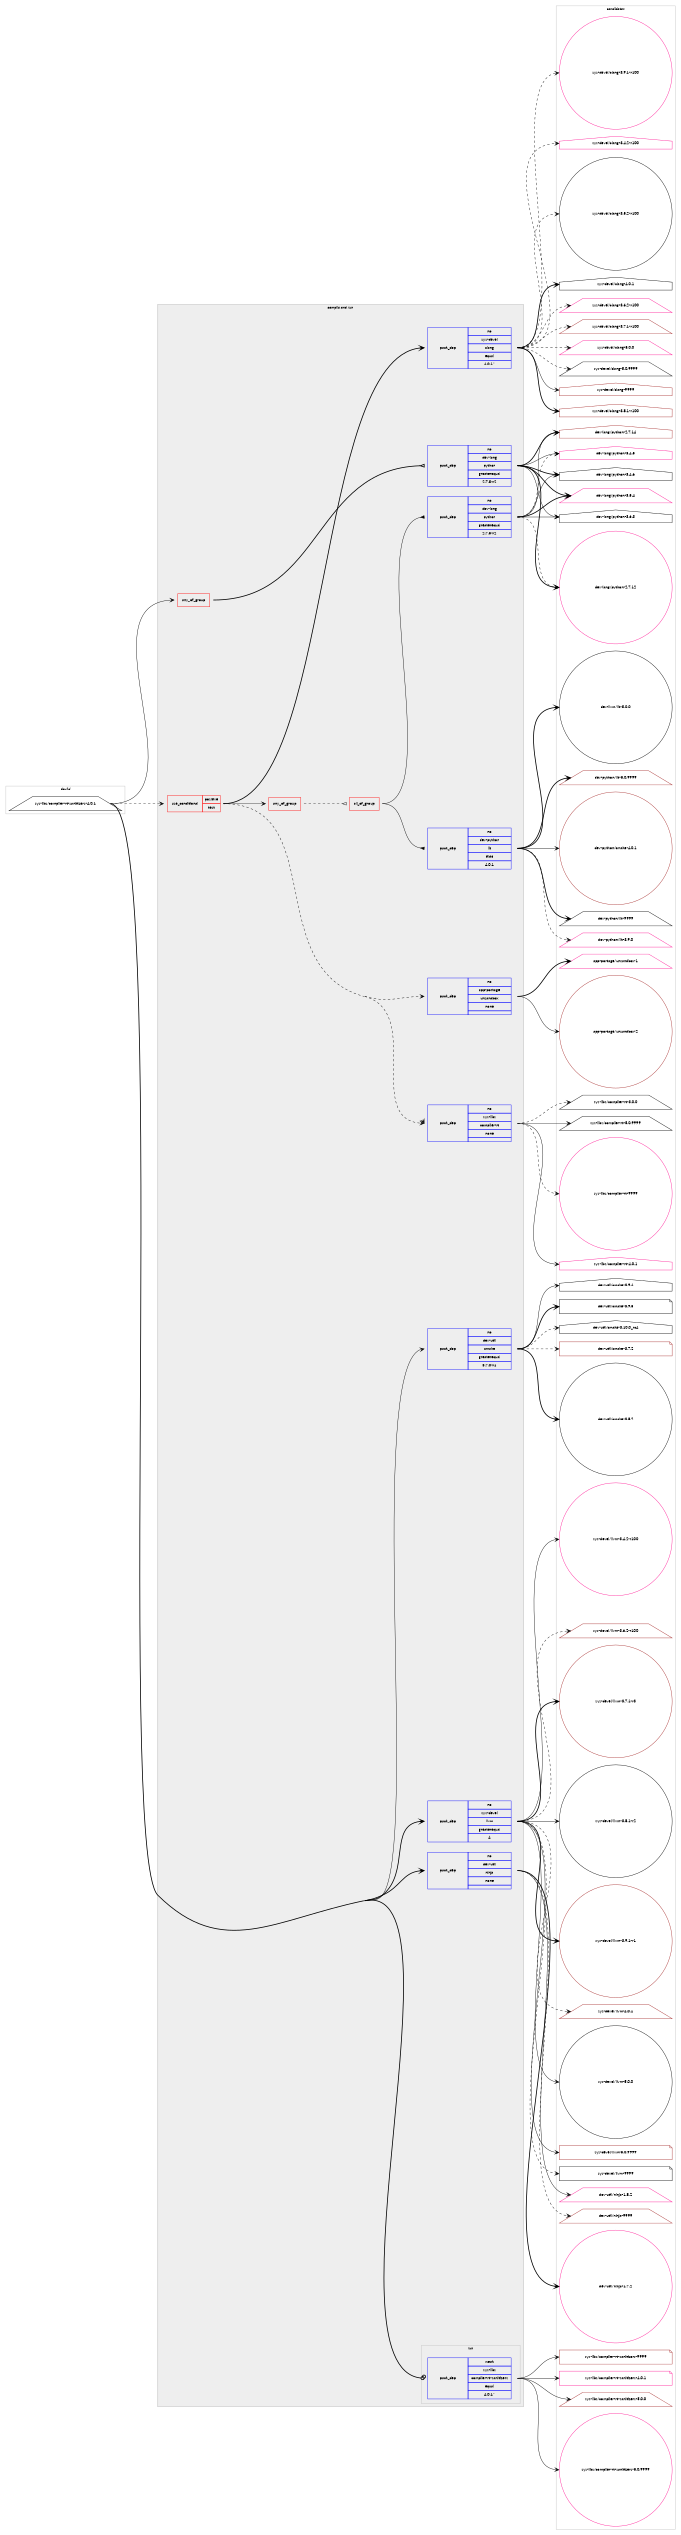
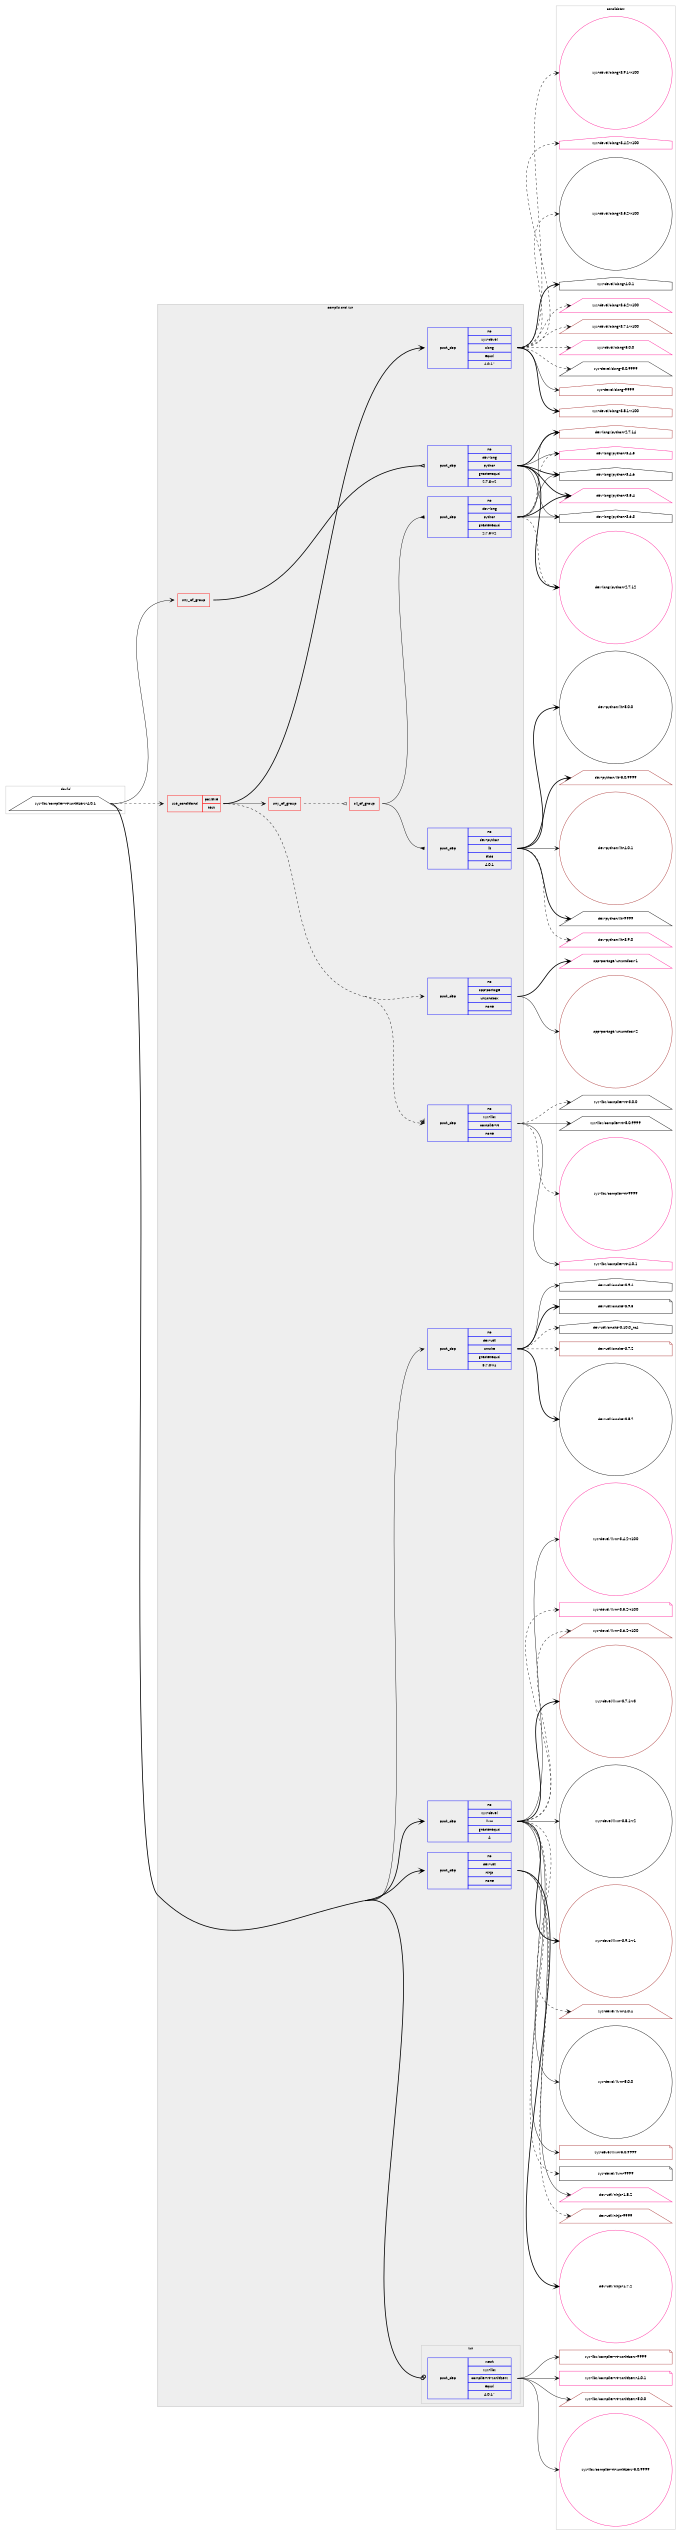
(616, 707) -> (616, 707)
(616, 848) -> (616, 848)
none -> (616, 1610)
